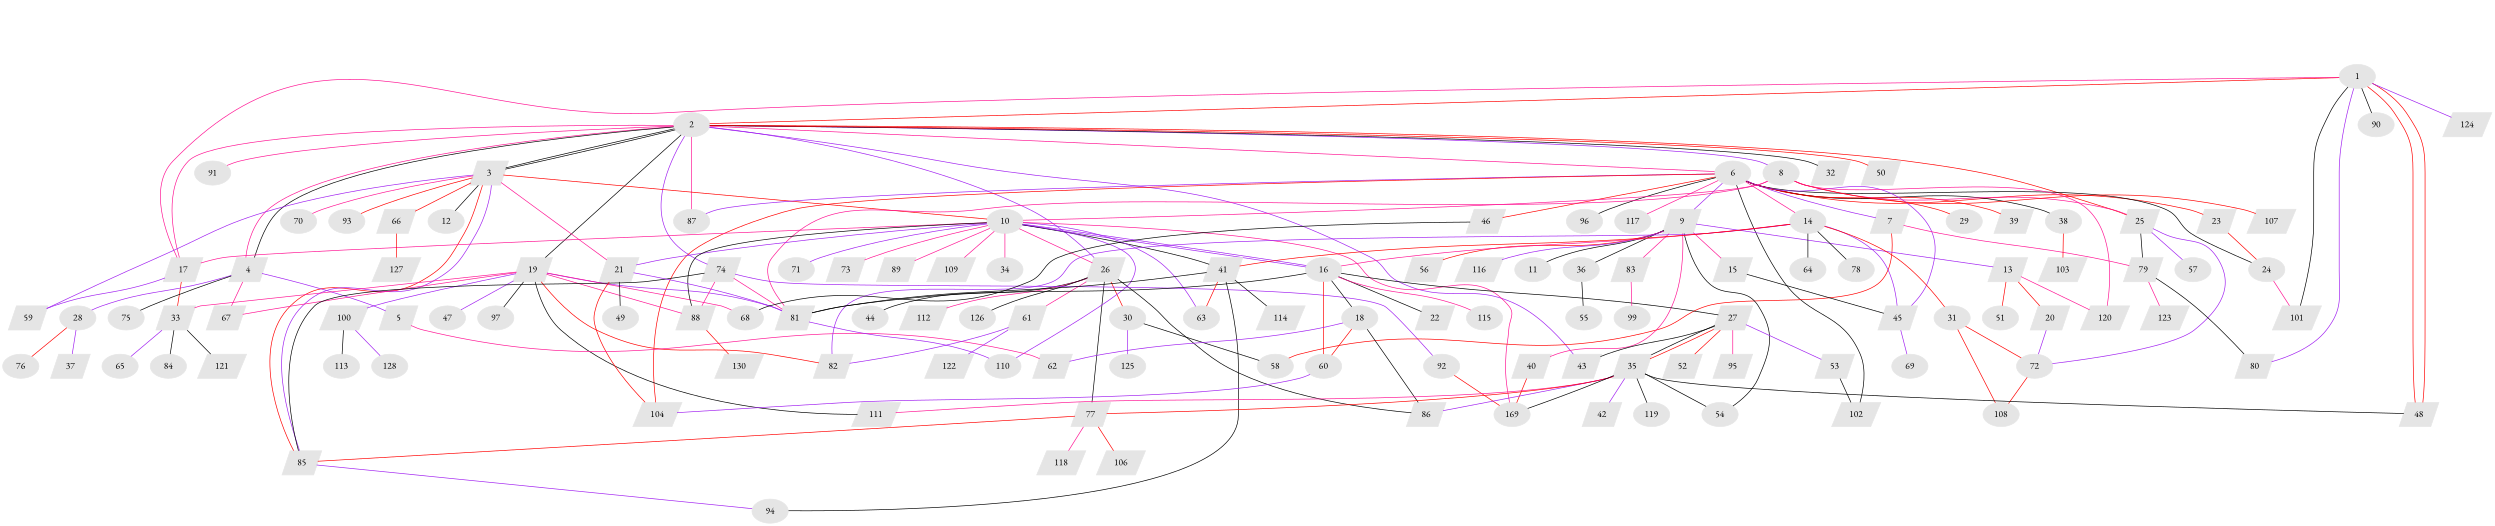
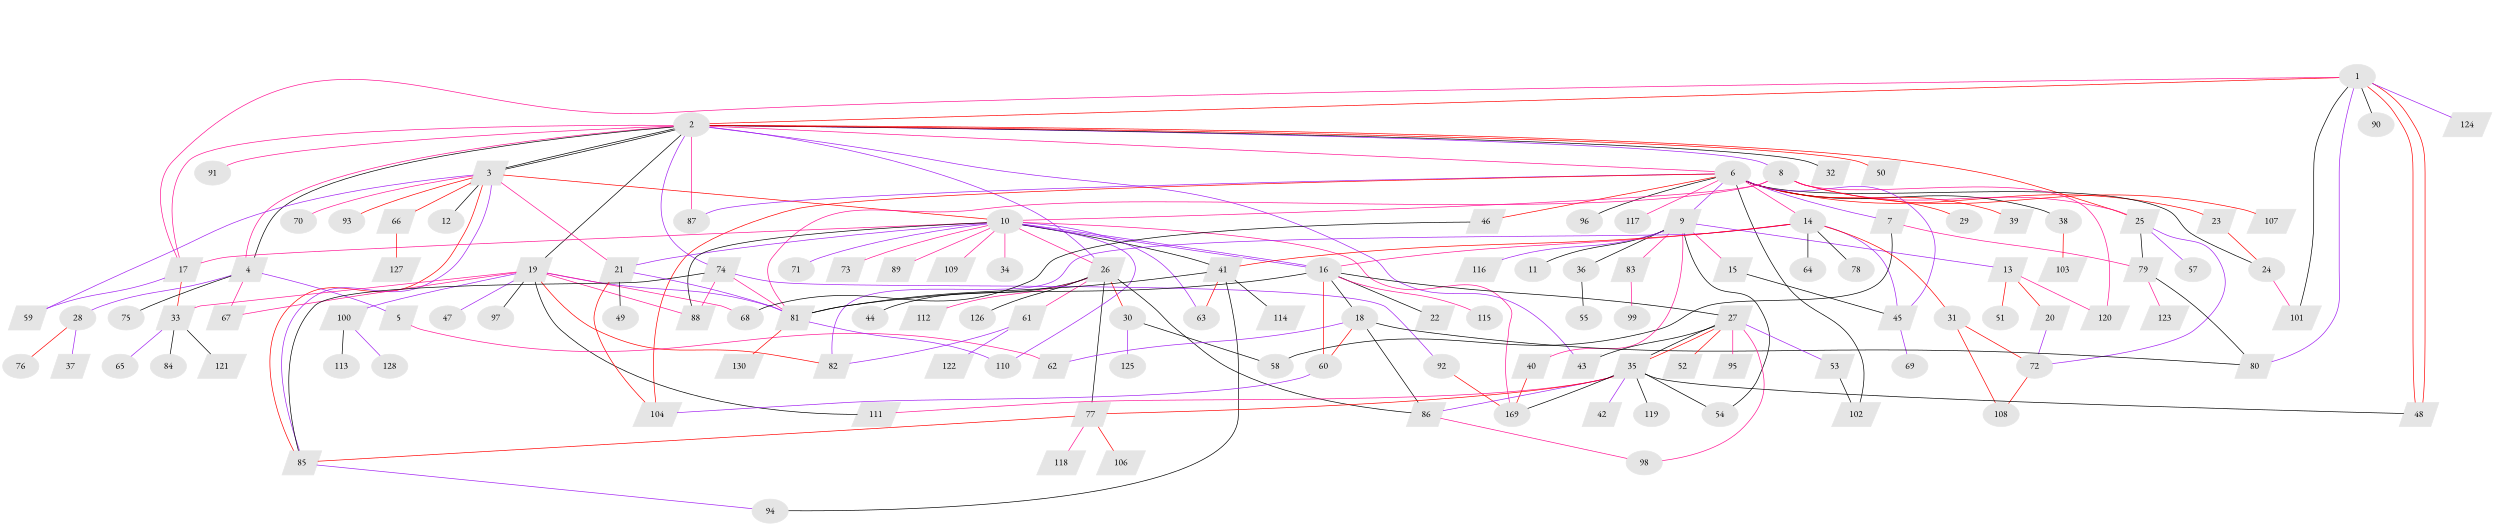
(1424, 270) -> none
(715, 339) -> (766, 343)
(1614, 339) -> (1614, 339)
none -> (1786, 351)
none -> (1644, 463)
